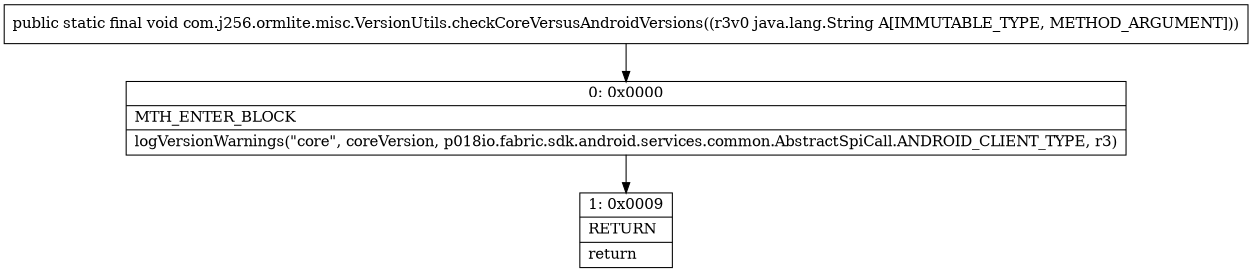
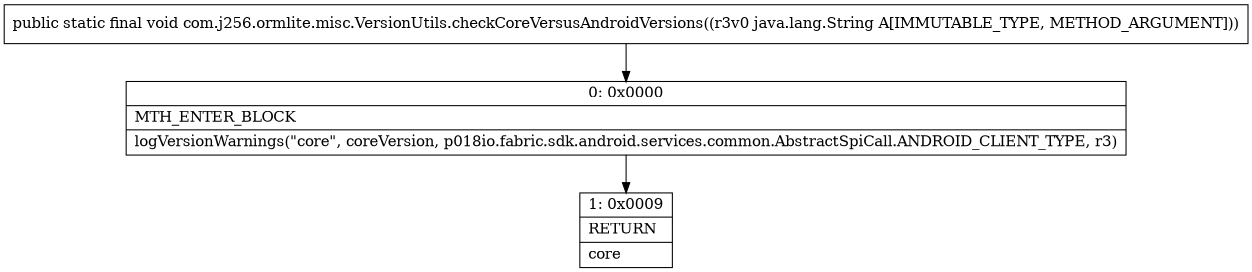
(612, 254) -> (605, 254)
